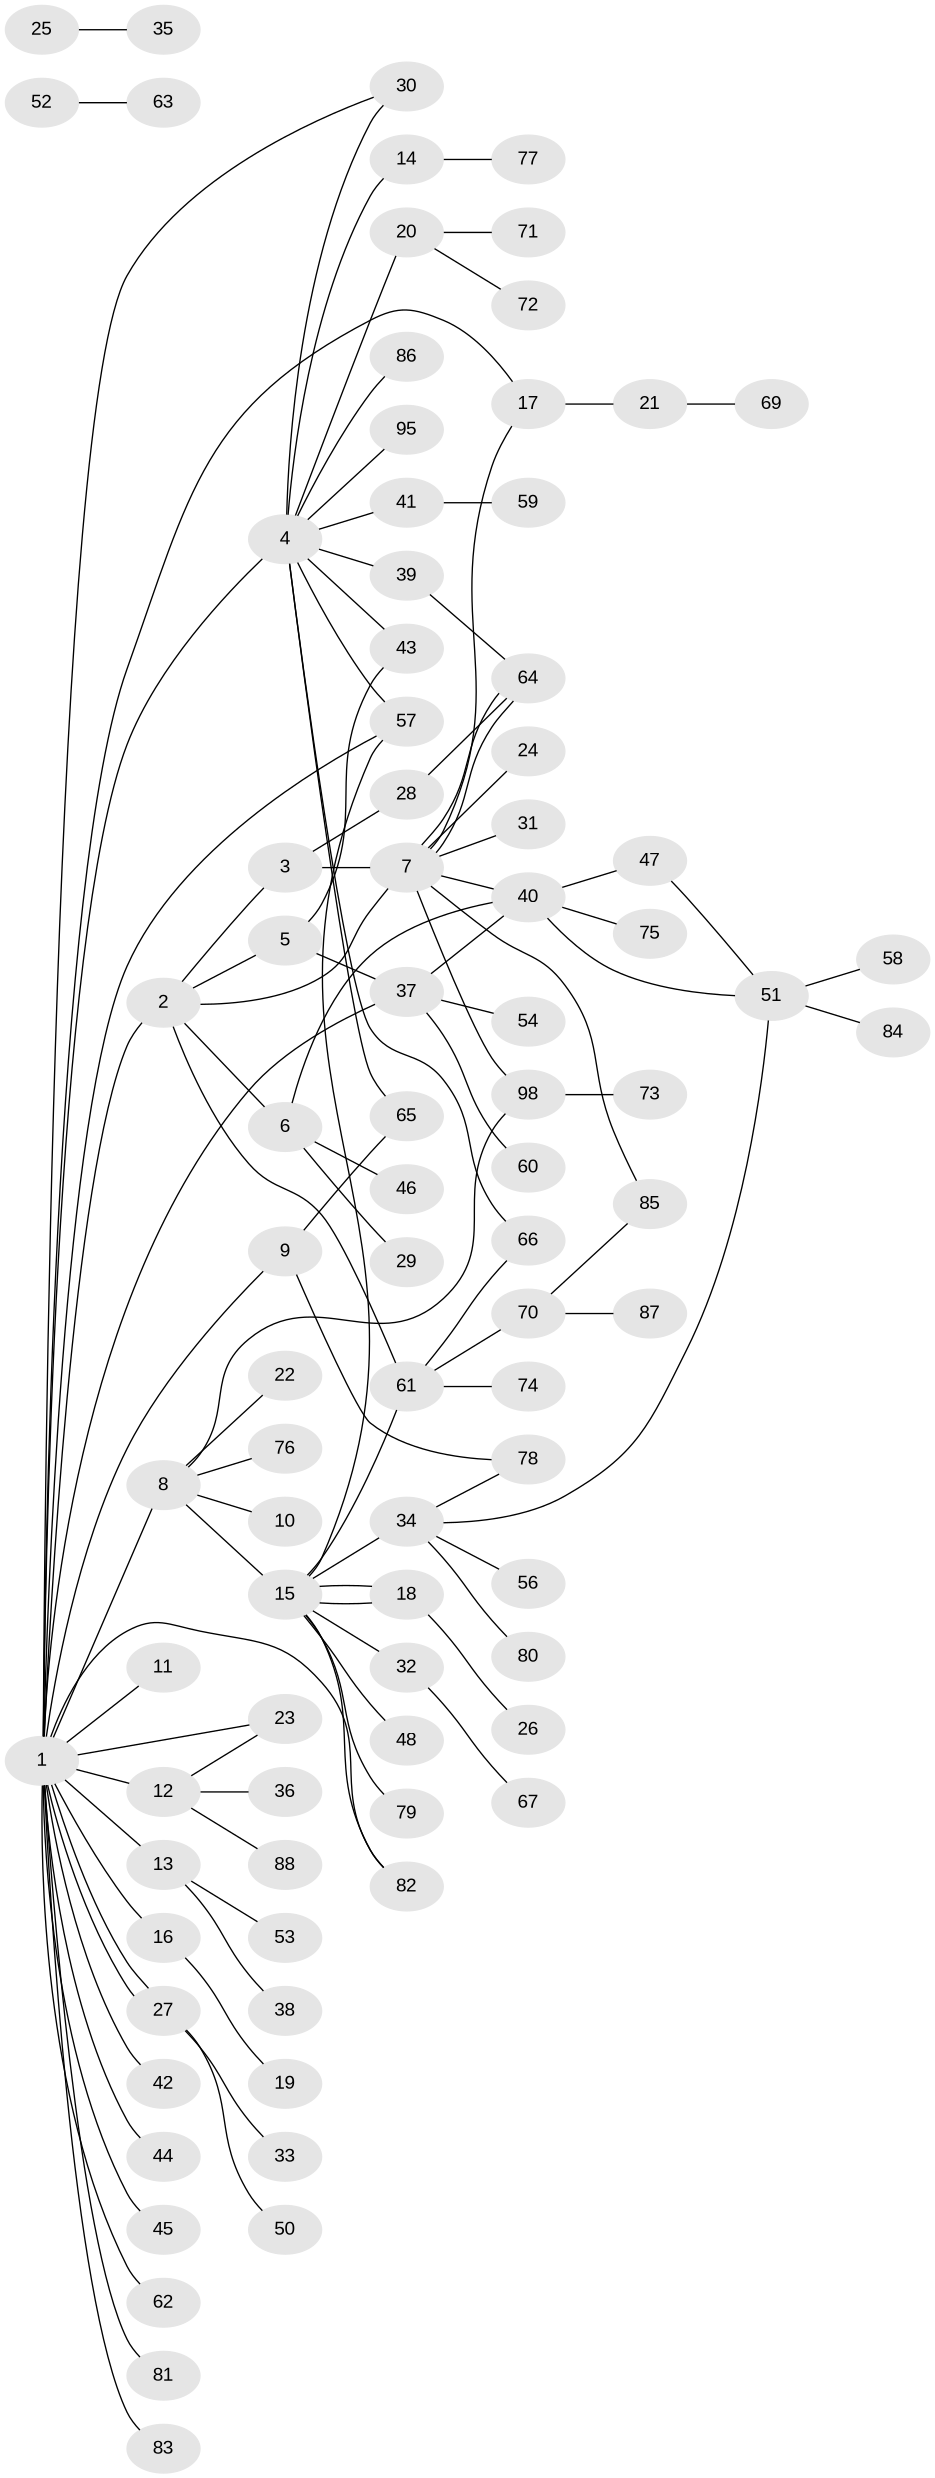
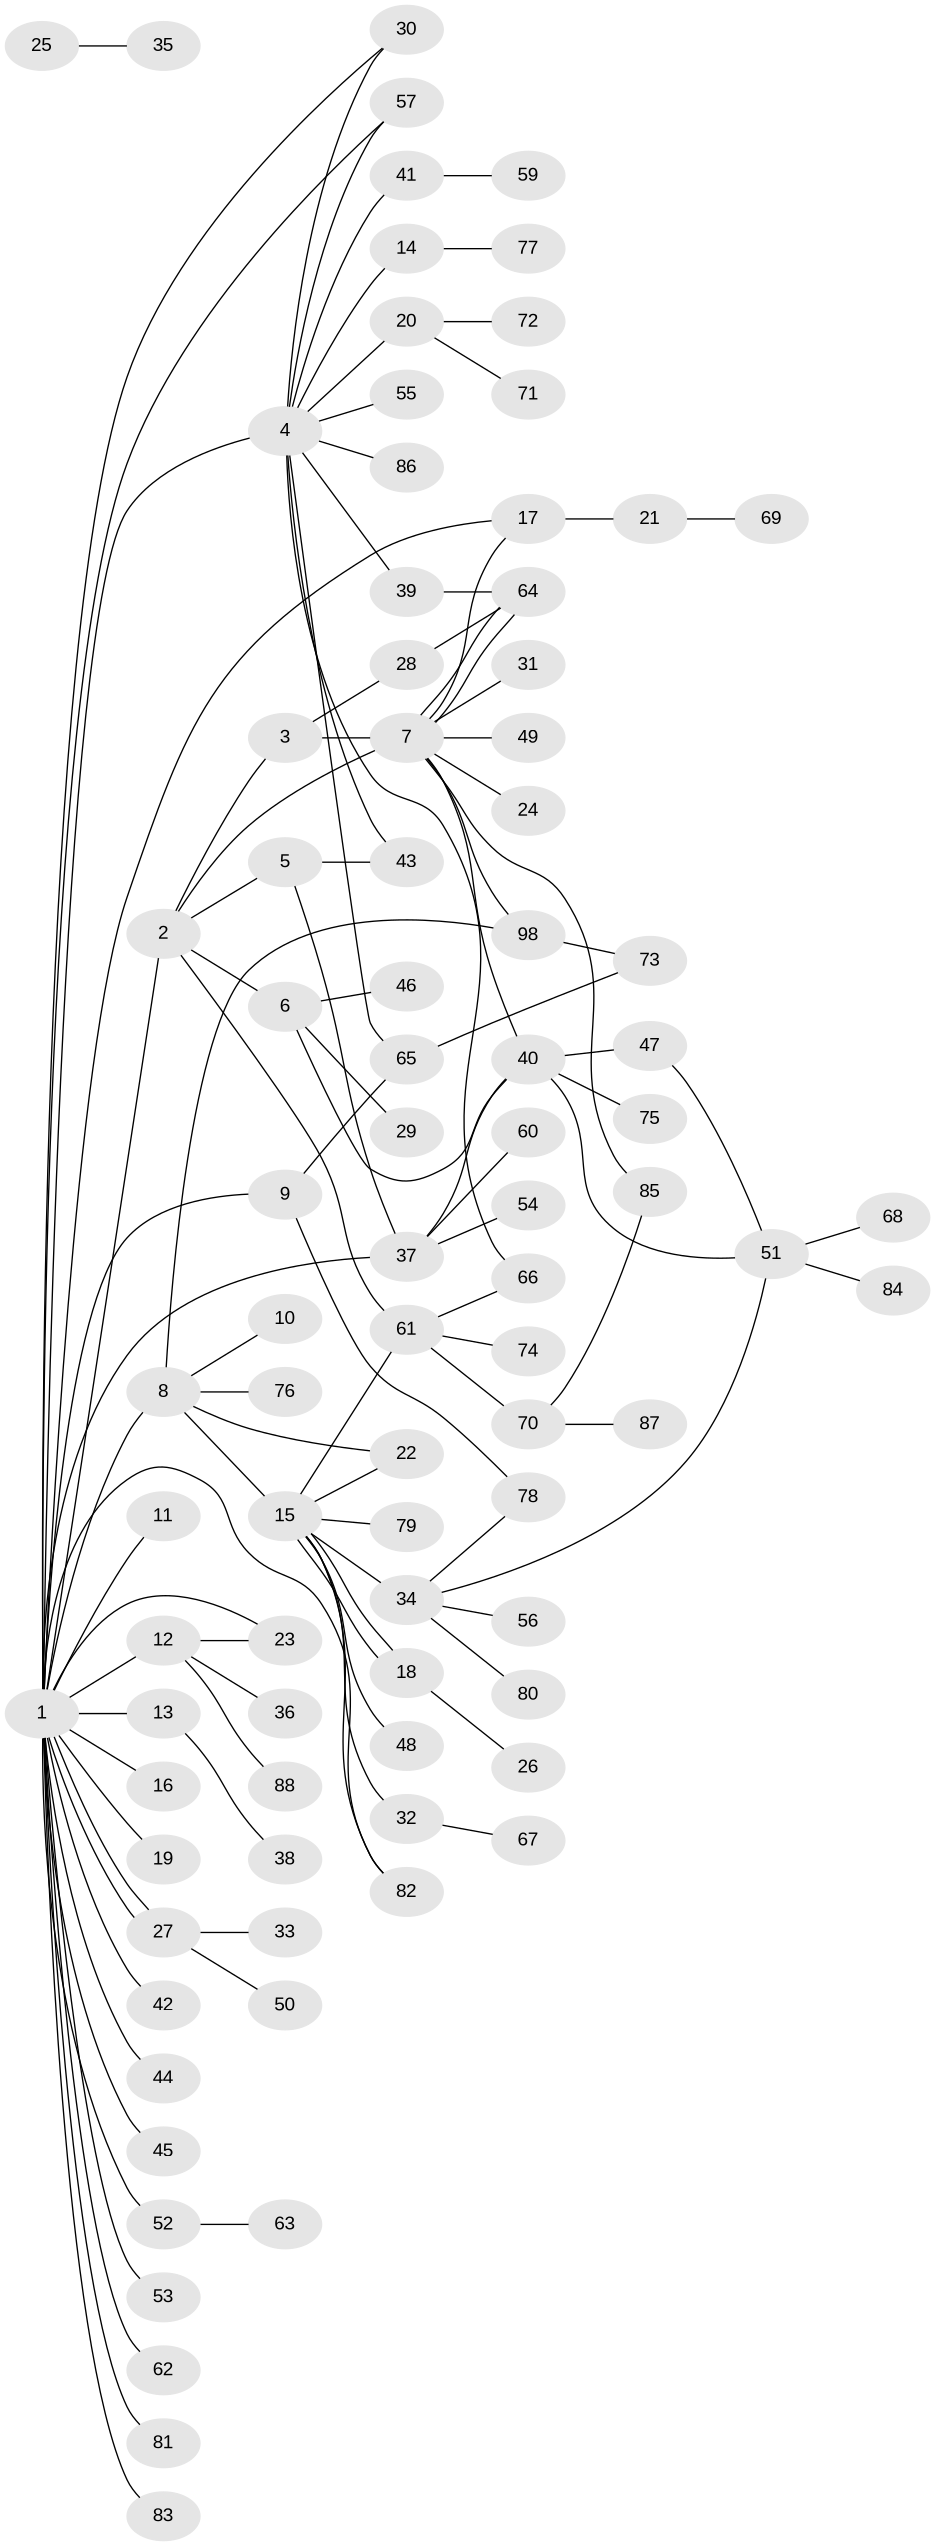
(407, 430) -> (407, 395)
none -> (528, 738)
(893, 959) -> (893, 1218)
none -> (527, 1008)
(342, 1137) -> (346, 1485)
(224, 1901) -> (90, 2122)
none -> (62, 1979)
(224, 2011) -> (99, 1789)
